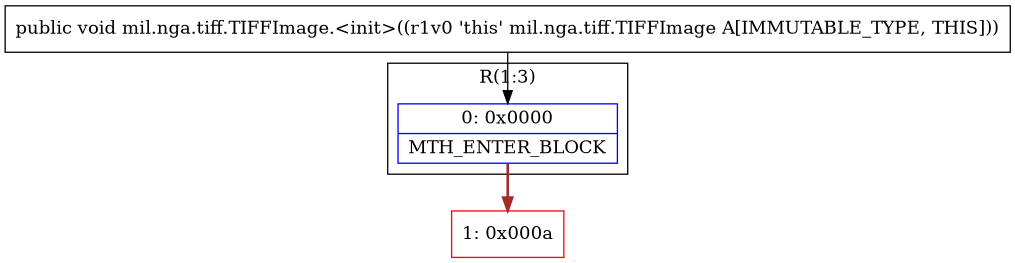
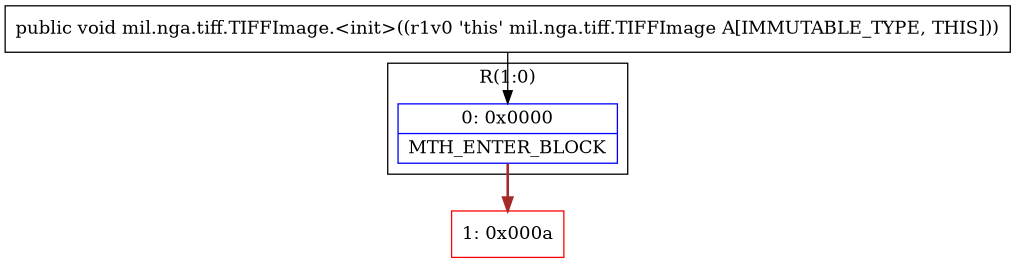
(508, 78) -> (508, 78)
